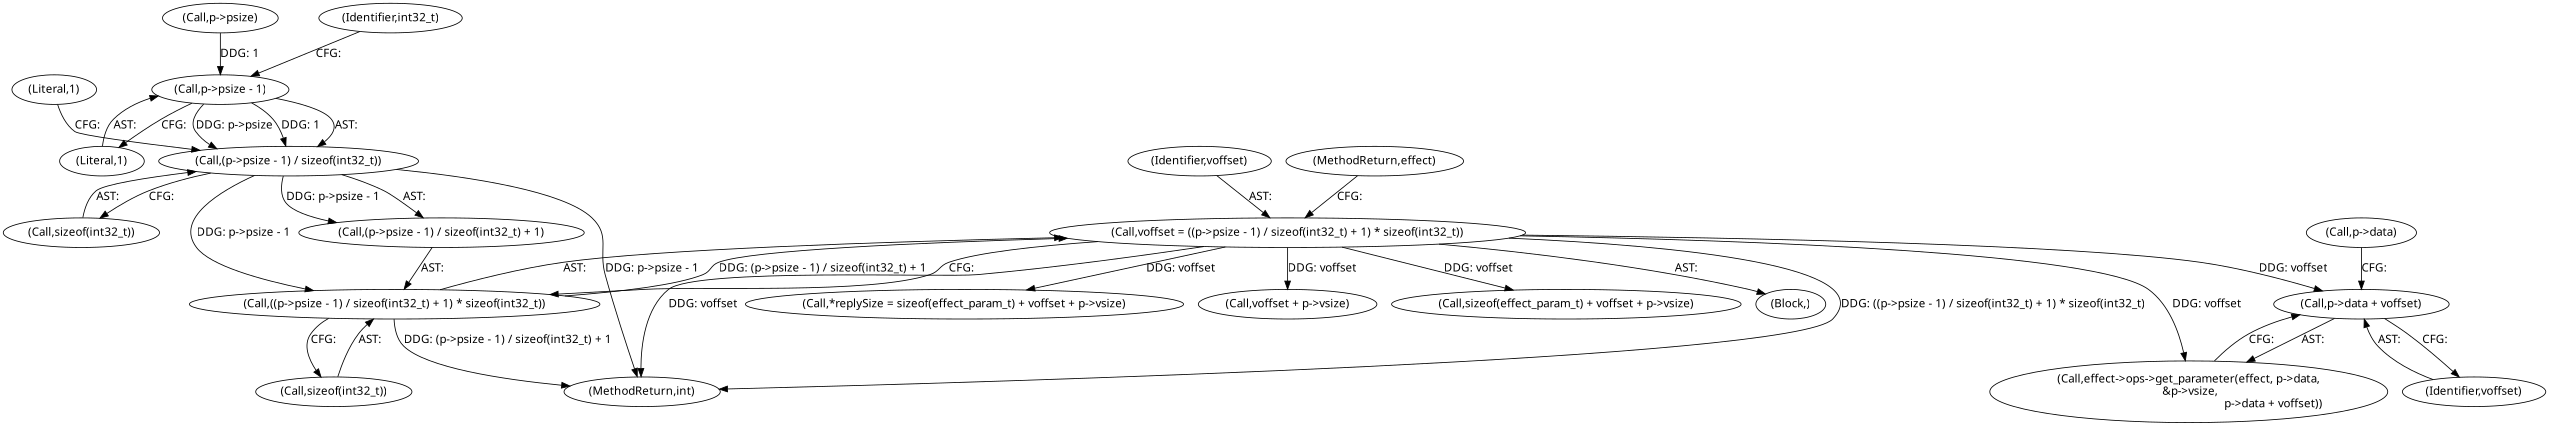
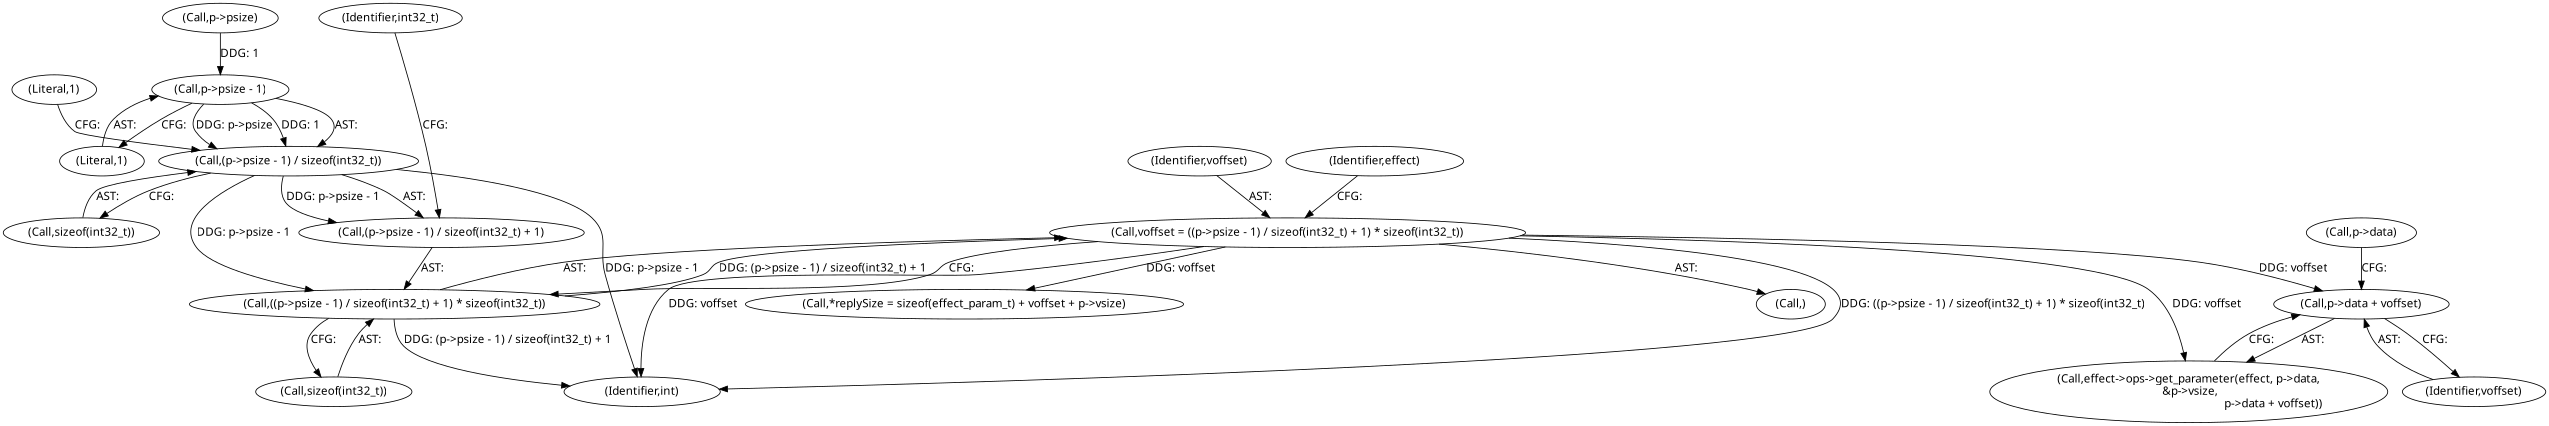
(309, 52) -> (420, 120)
(1375, 161) -> (1375, 161)
(1288, 304) -> none
(1566, 304) -> none
(1791, 304) -> (1791, 304)
(642, 392) -> (642, 392)
